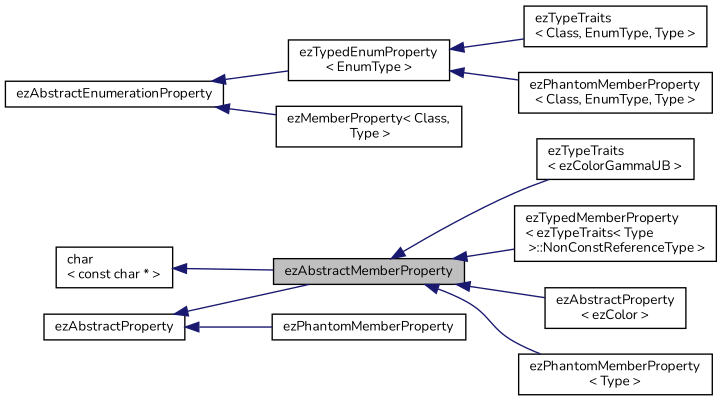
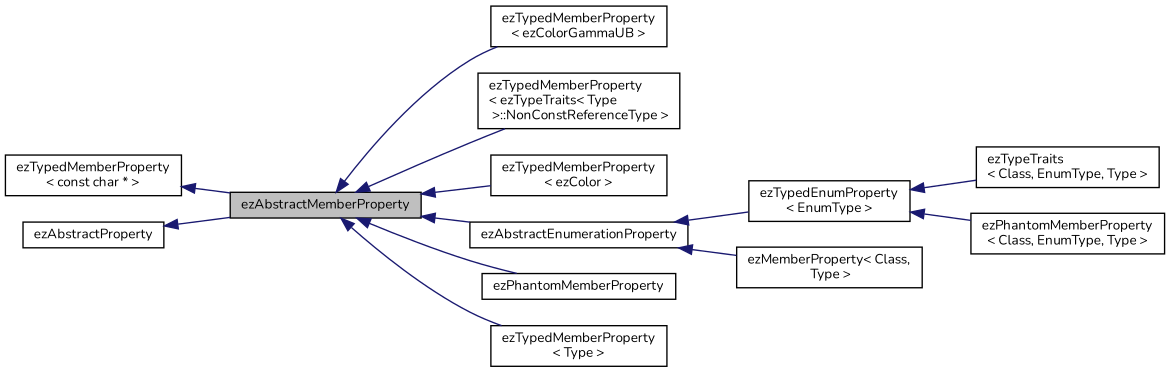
(615, 159) -> (579, 26)
none -> (452, 220)
(114, 267) -> (93, 175)
(615, 308) -> (579, 175)
(236, 327) -> (442, 251)
(615, 374) -> (579, 346)
